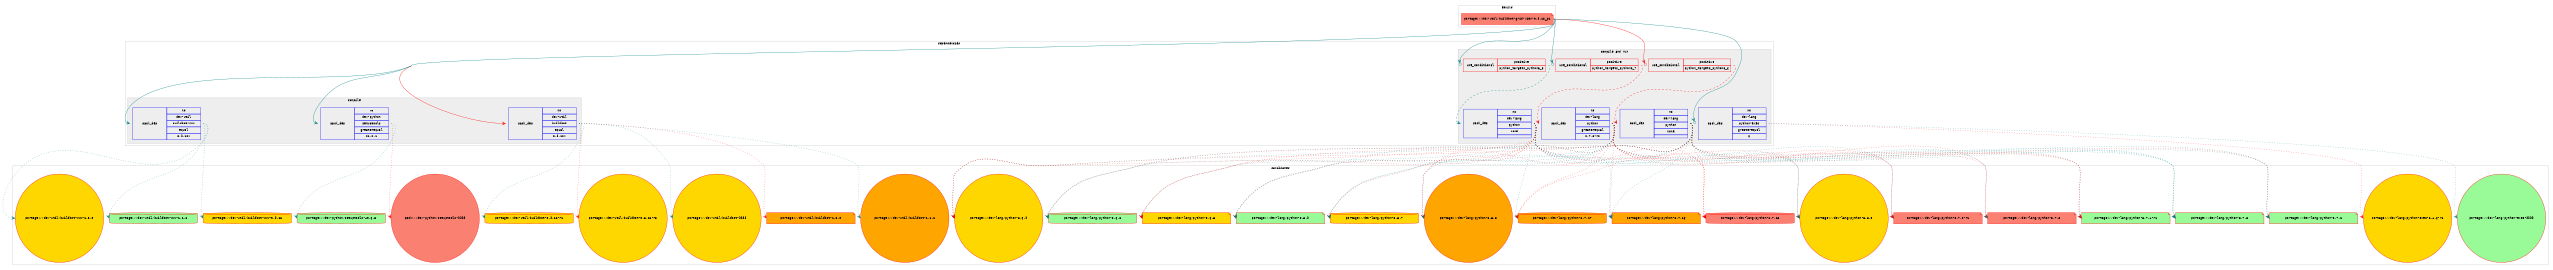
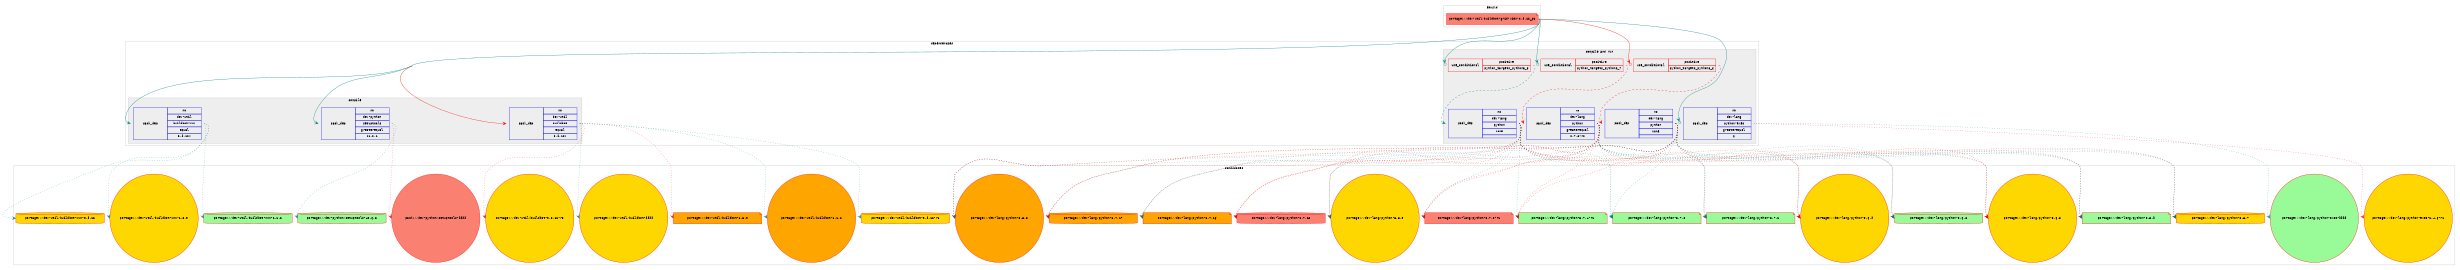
(1187, 218) -> (2033, 218)
(2032, 218) -> none
